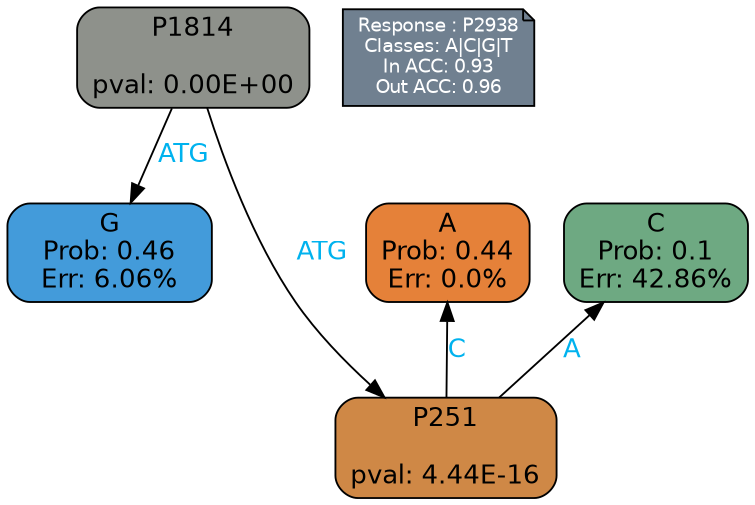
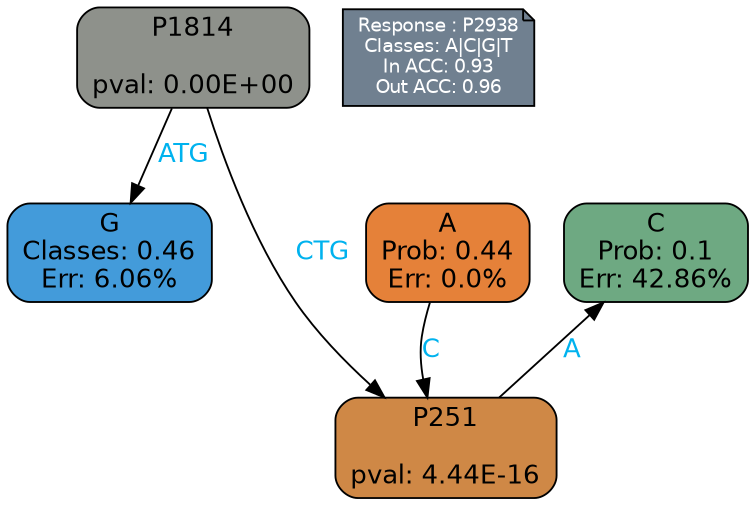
(110, 253) -> (110, 253)
(322, 253) -> (322, 253)
(447, 360) -> (421, 340)
